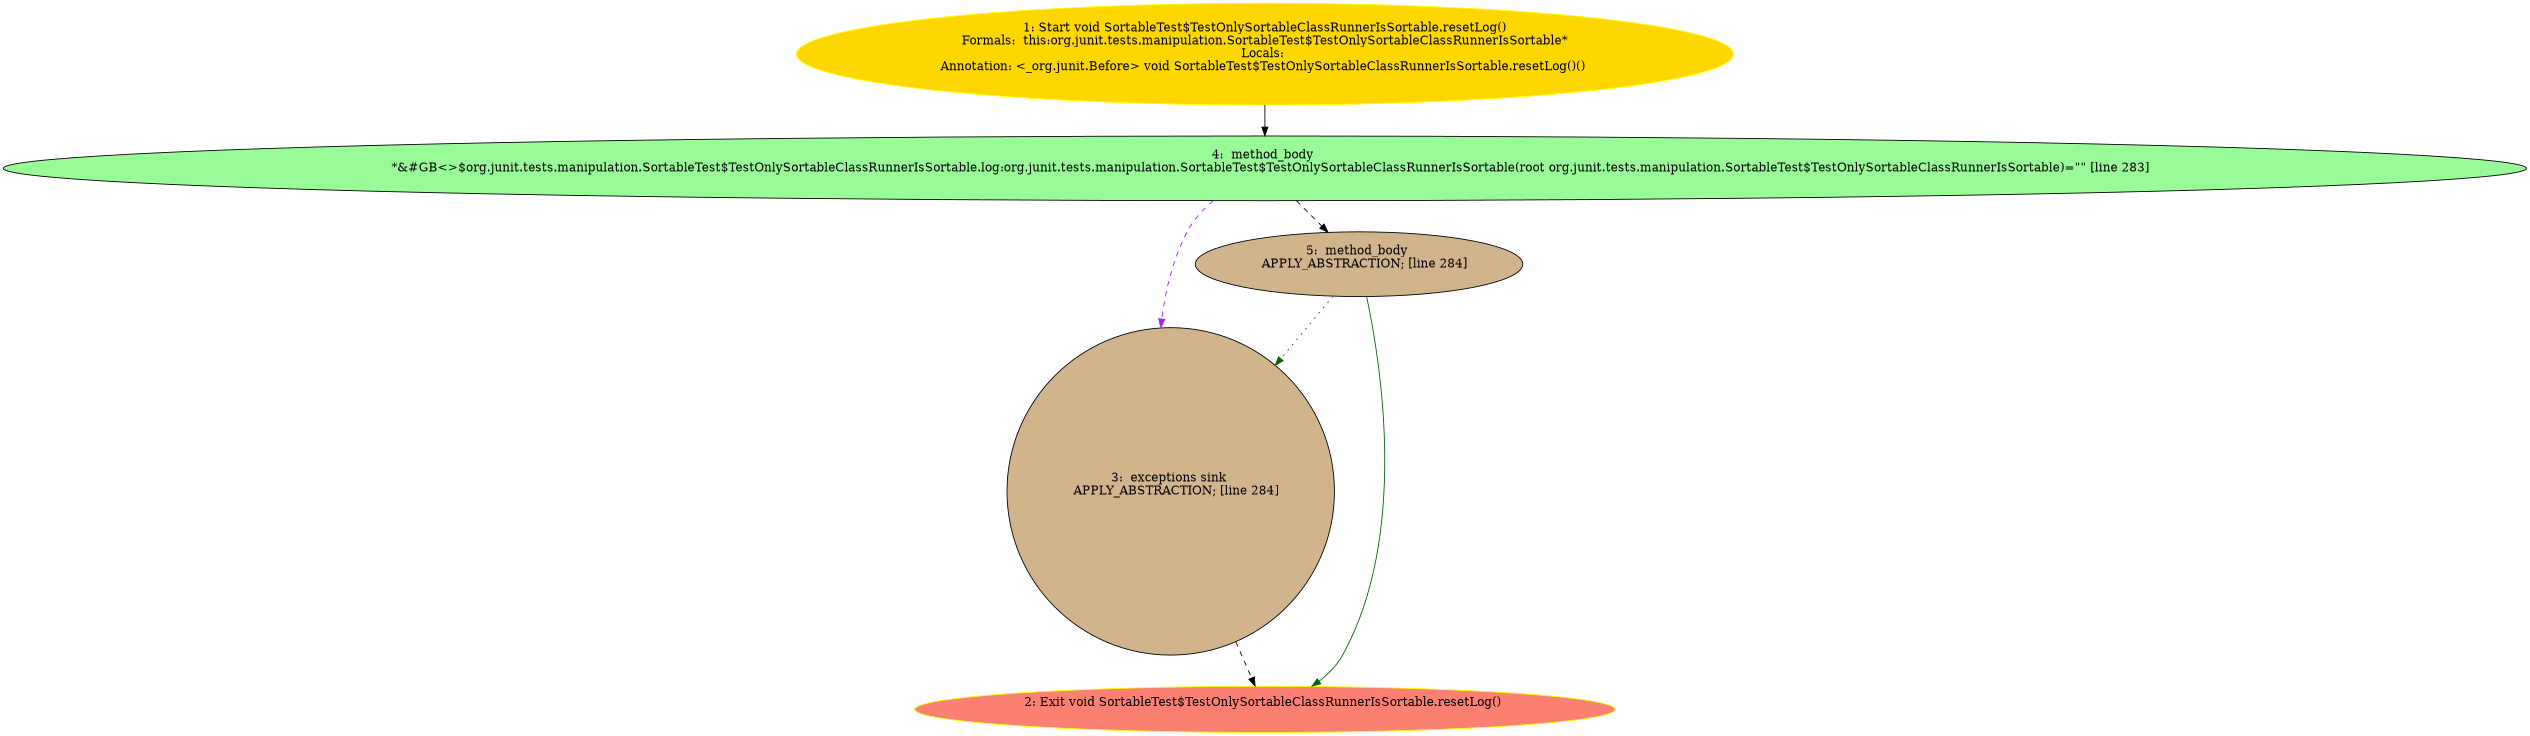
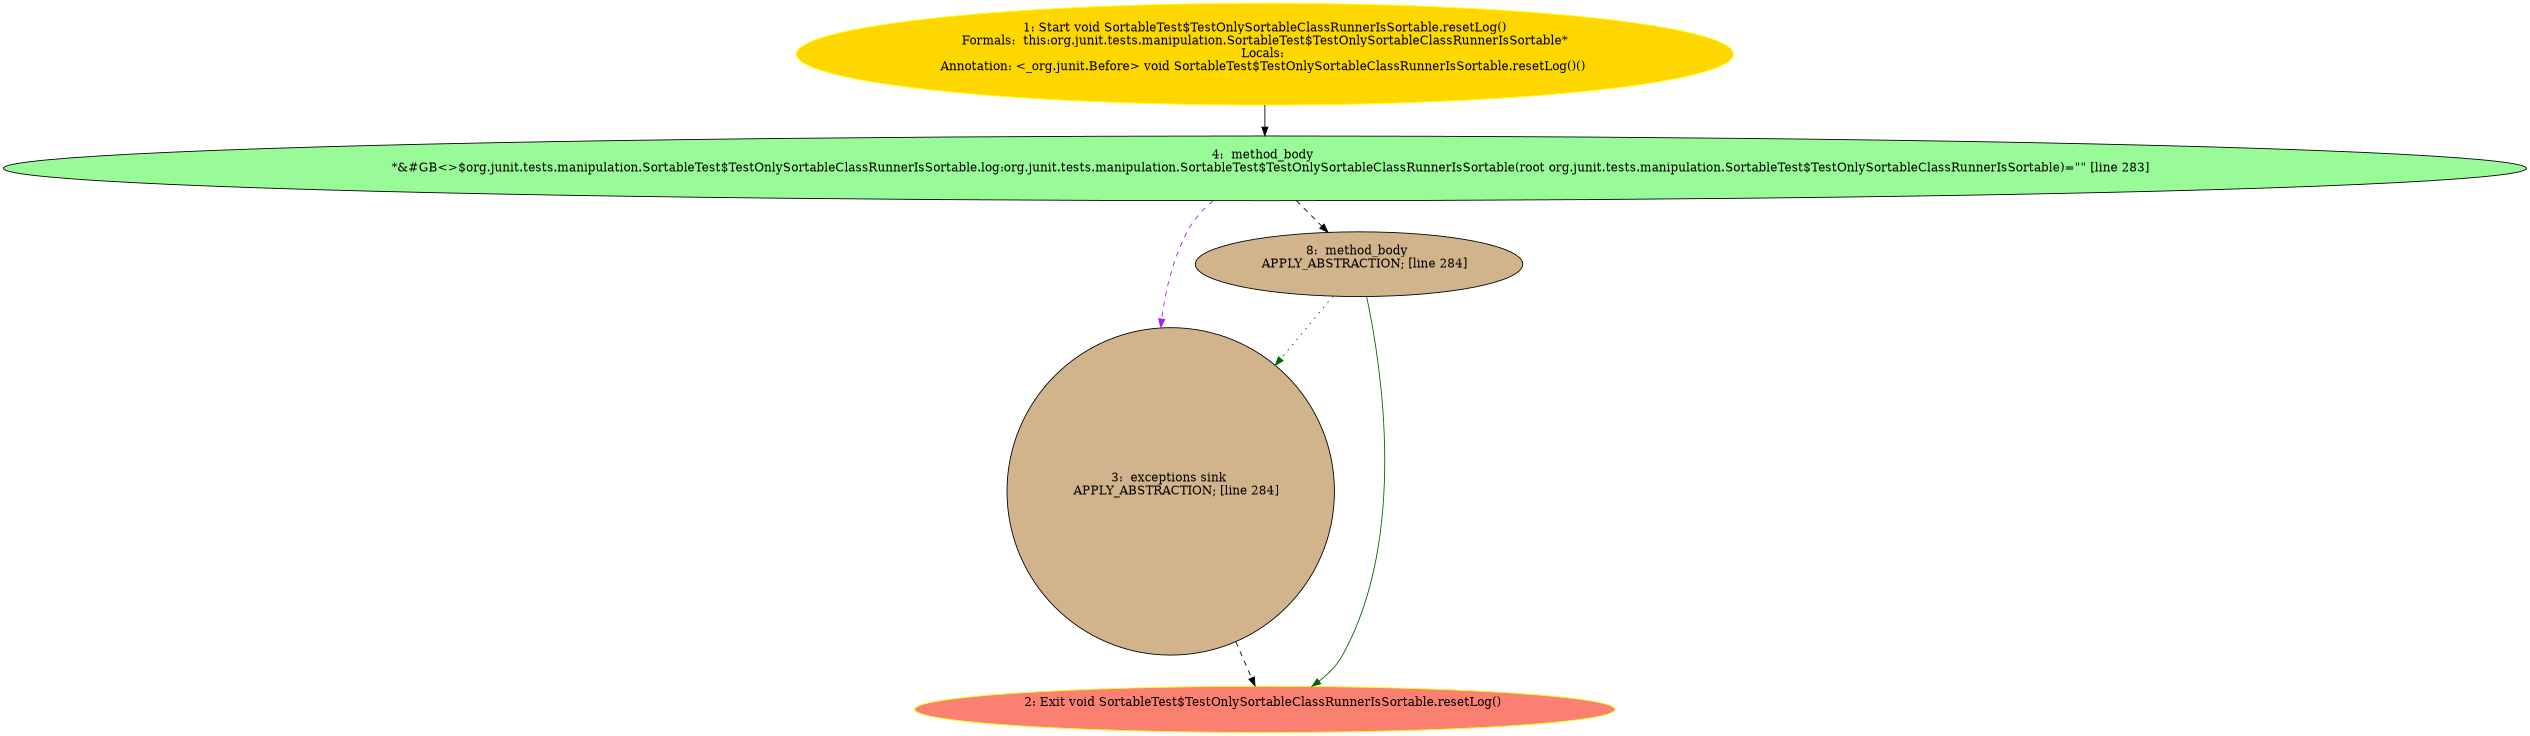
(1359, 264) -> (1359, 264)
